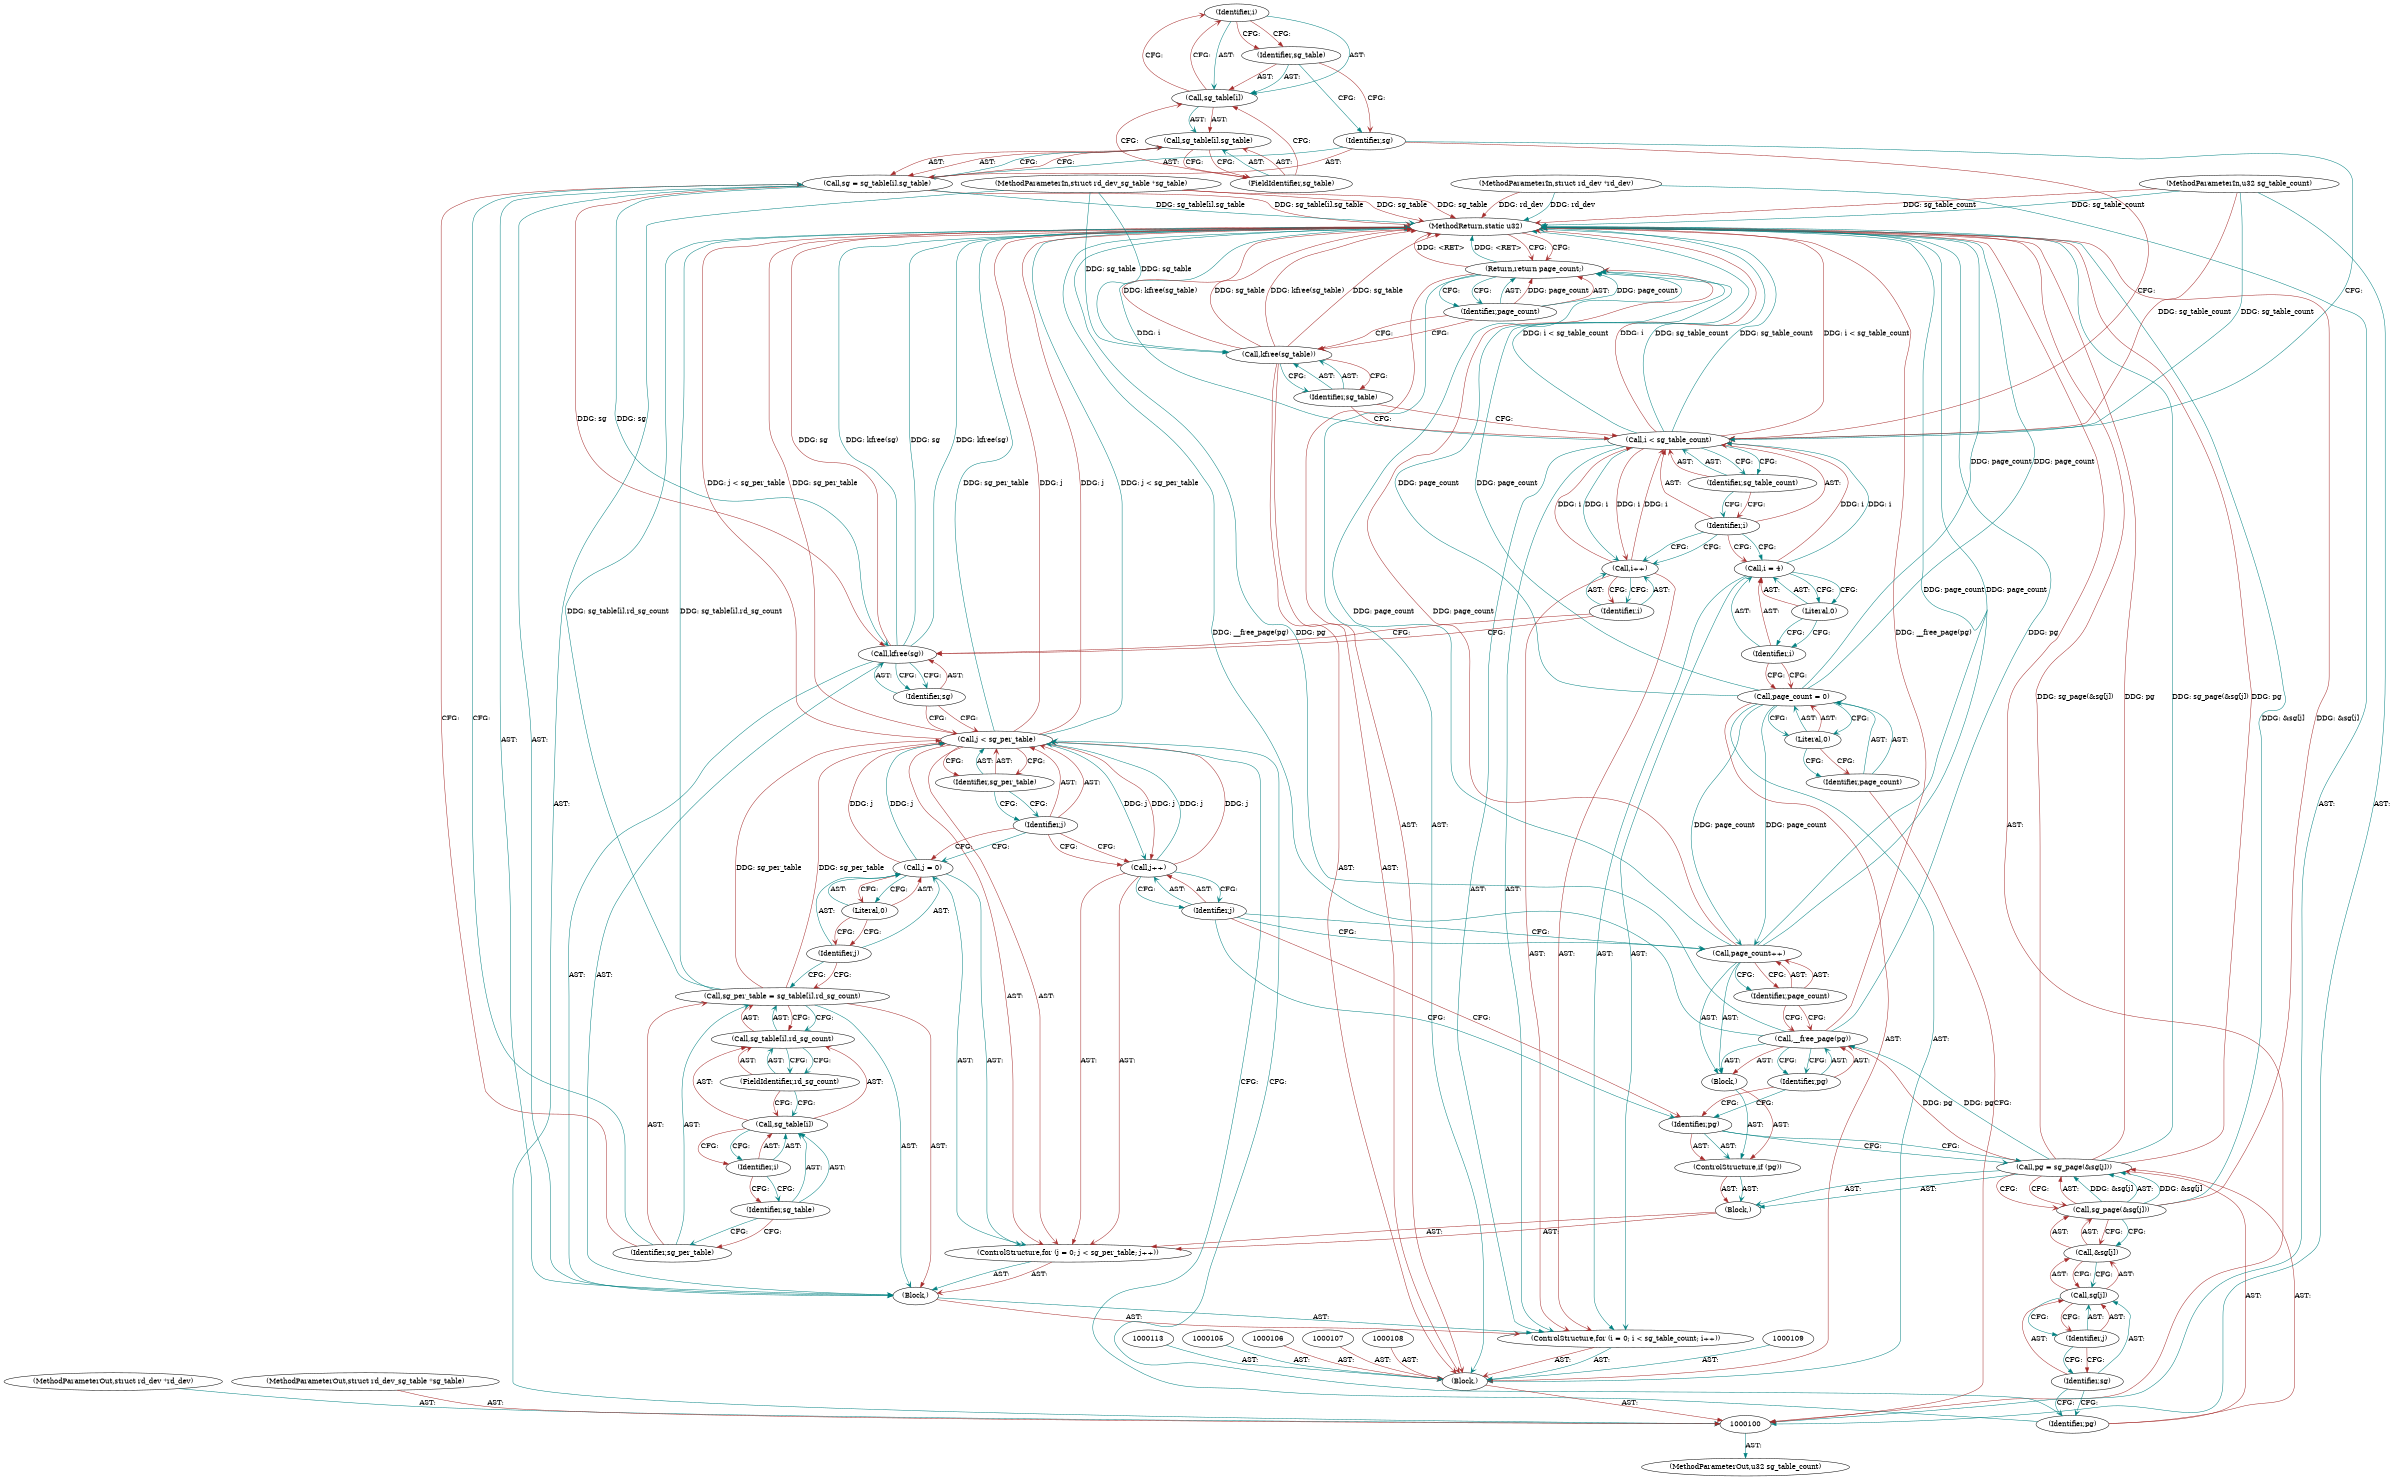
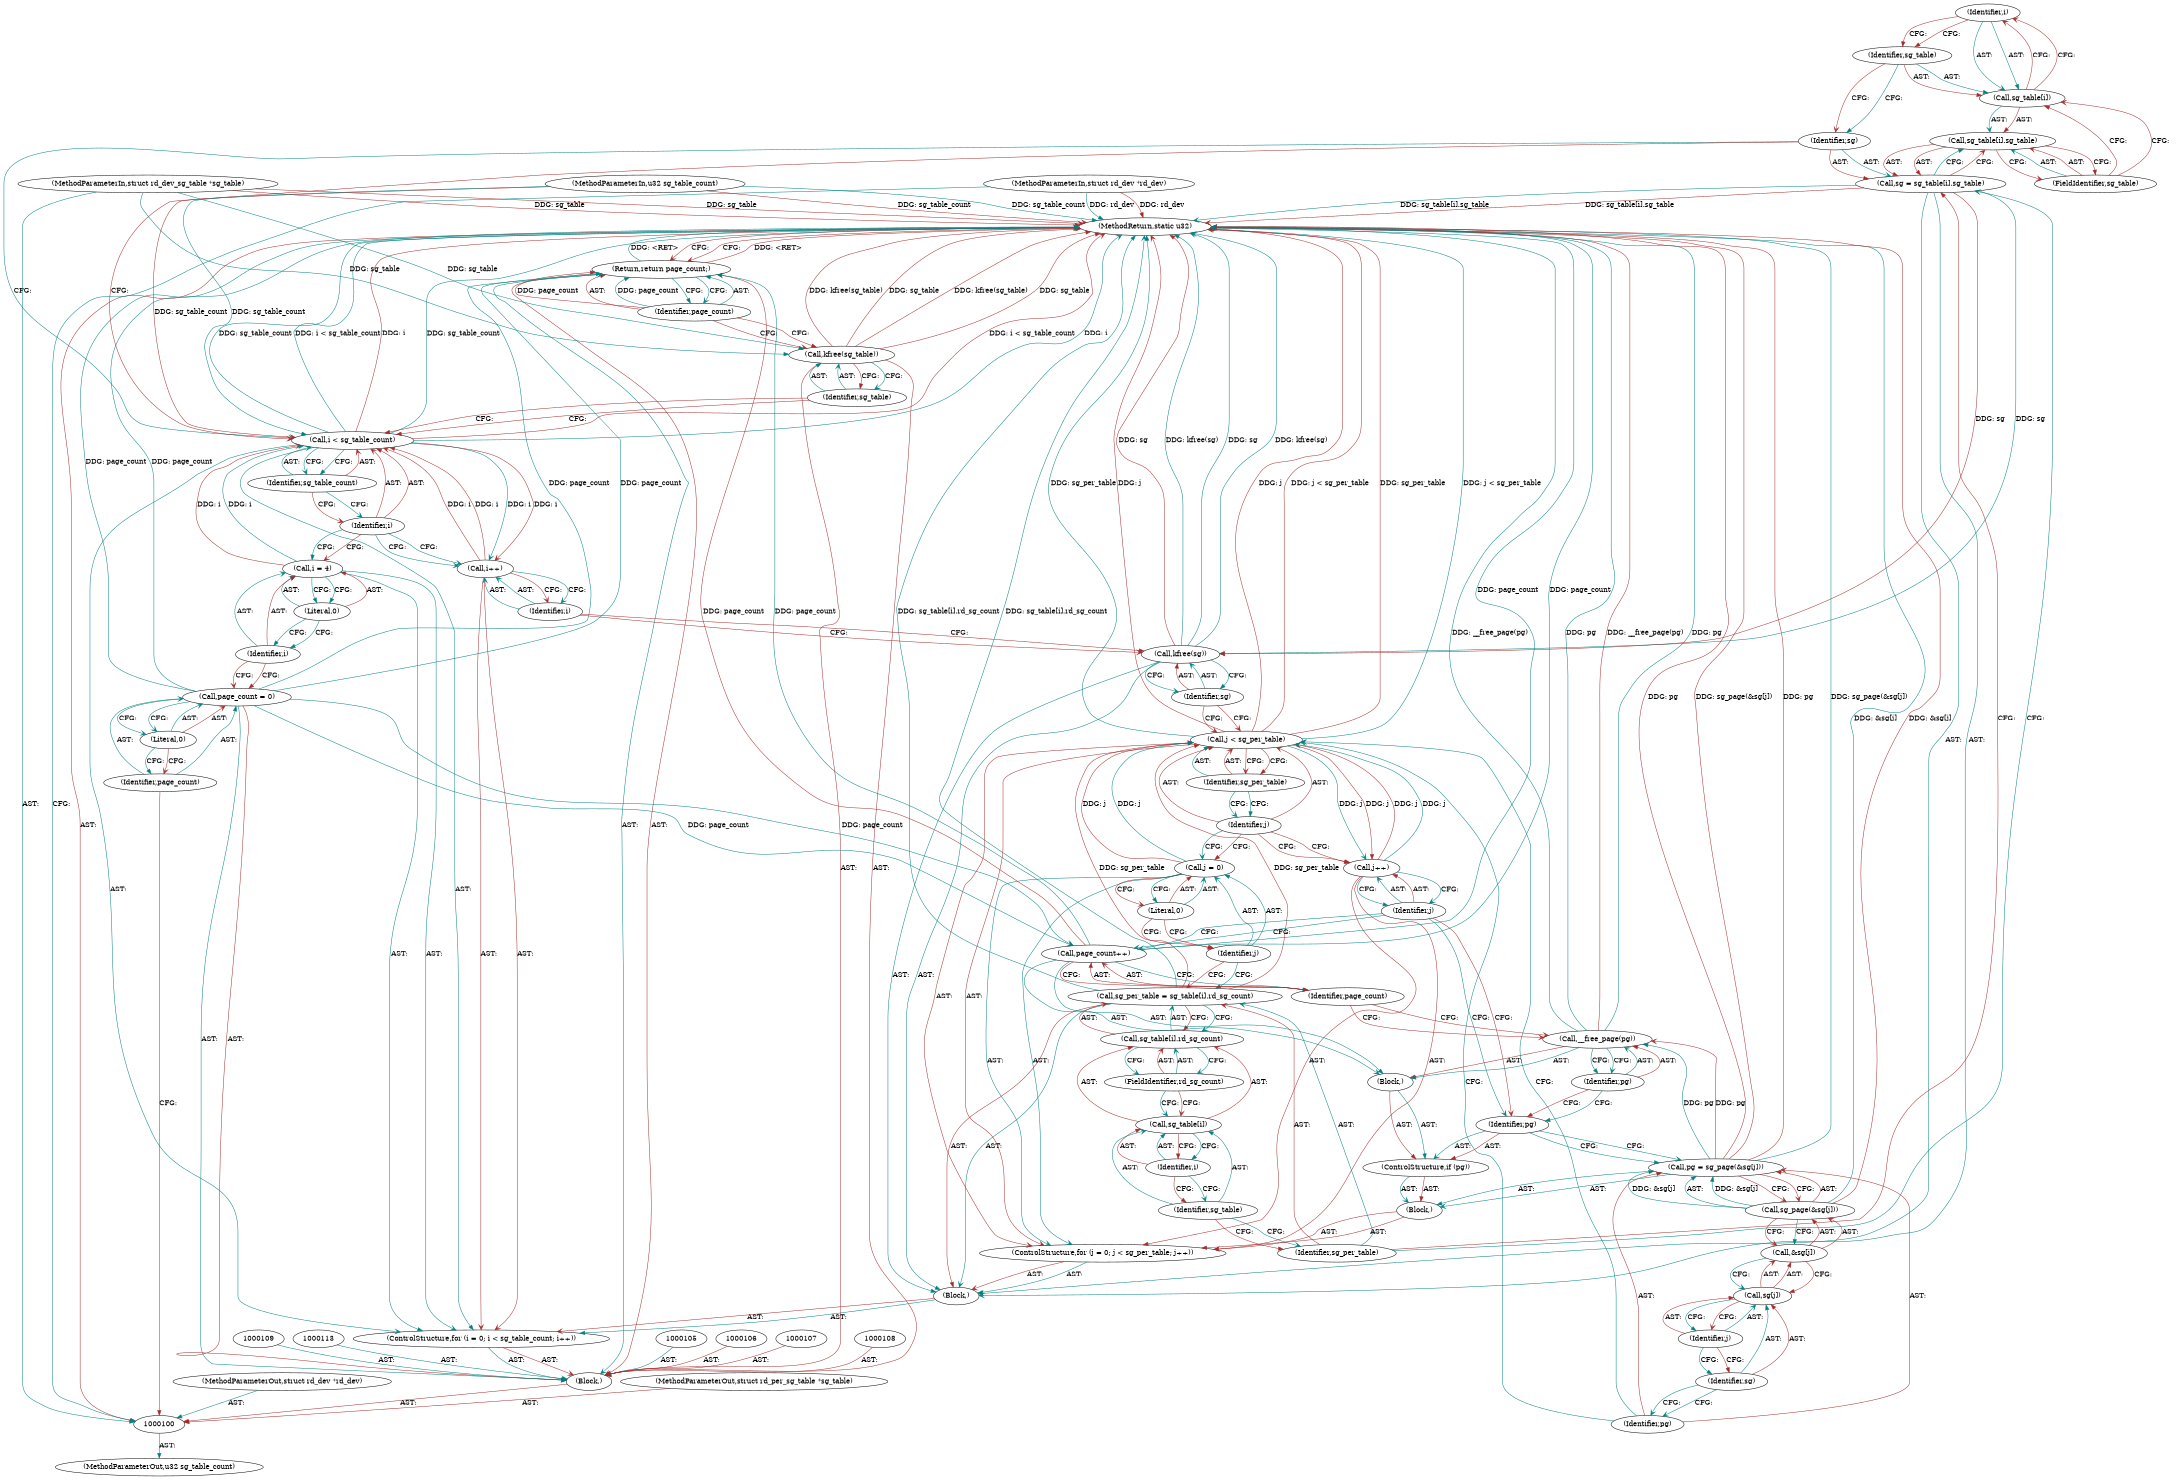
(2328, 804) -> (63, 804)
(2326, 1017) -> none
(365, 1382) -> (754, 1382)
(947, 1418) -> (220, 1403)
